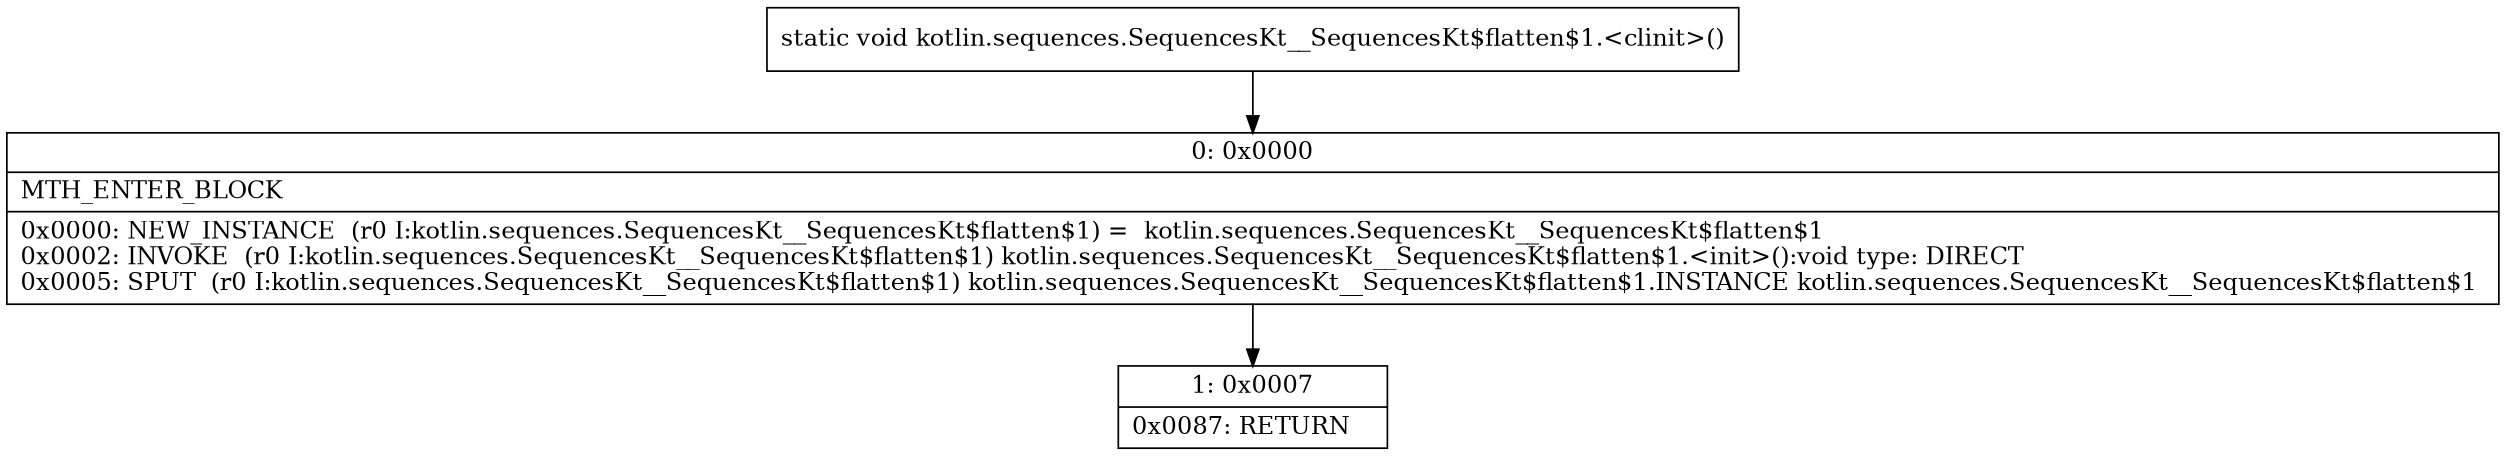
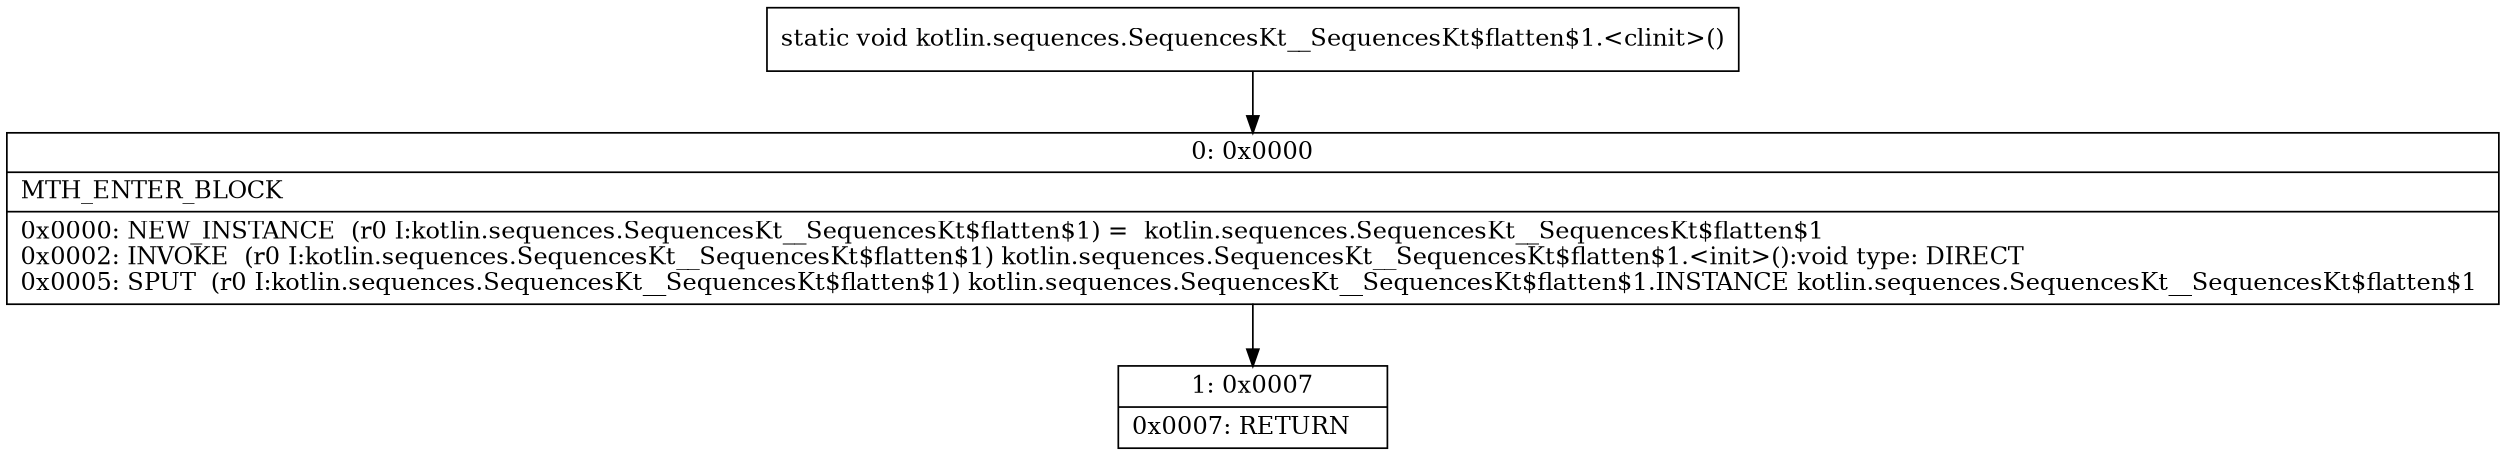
(1253, 427) -> (1253, 427)
